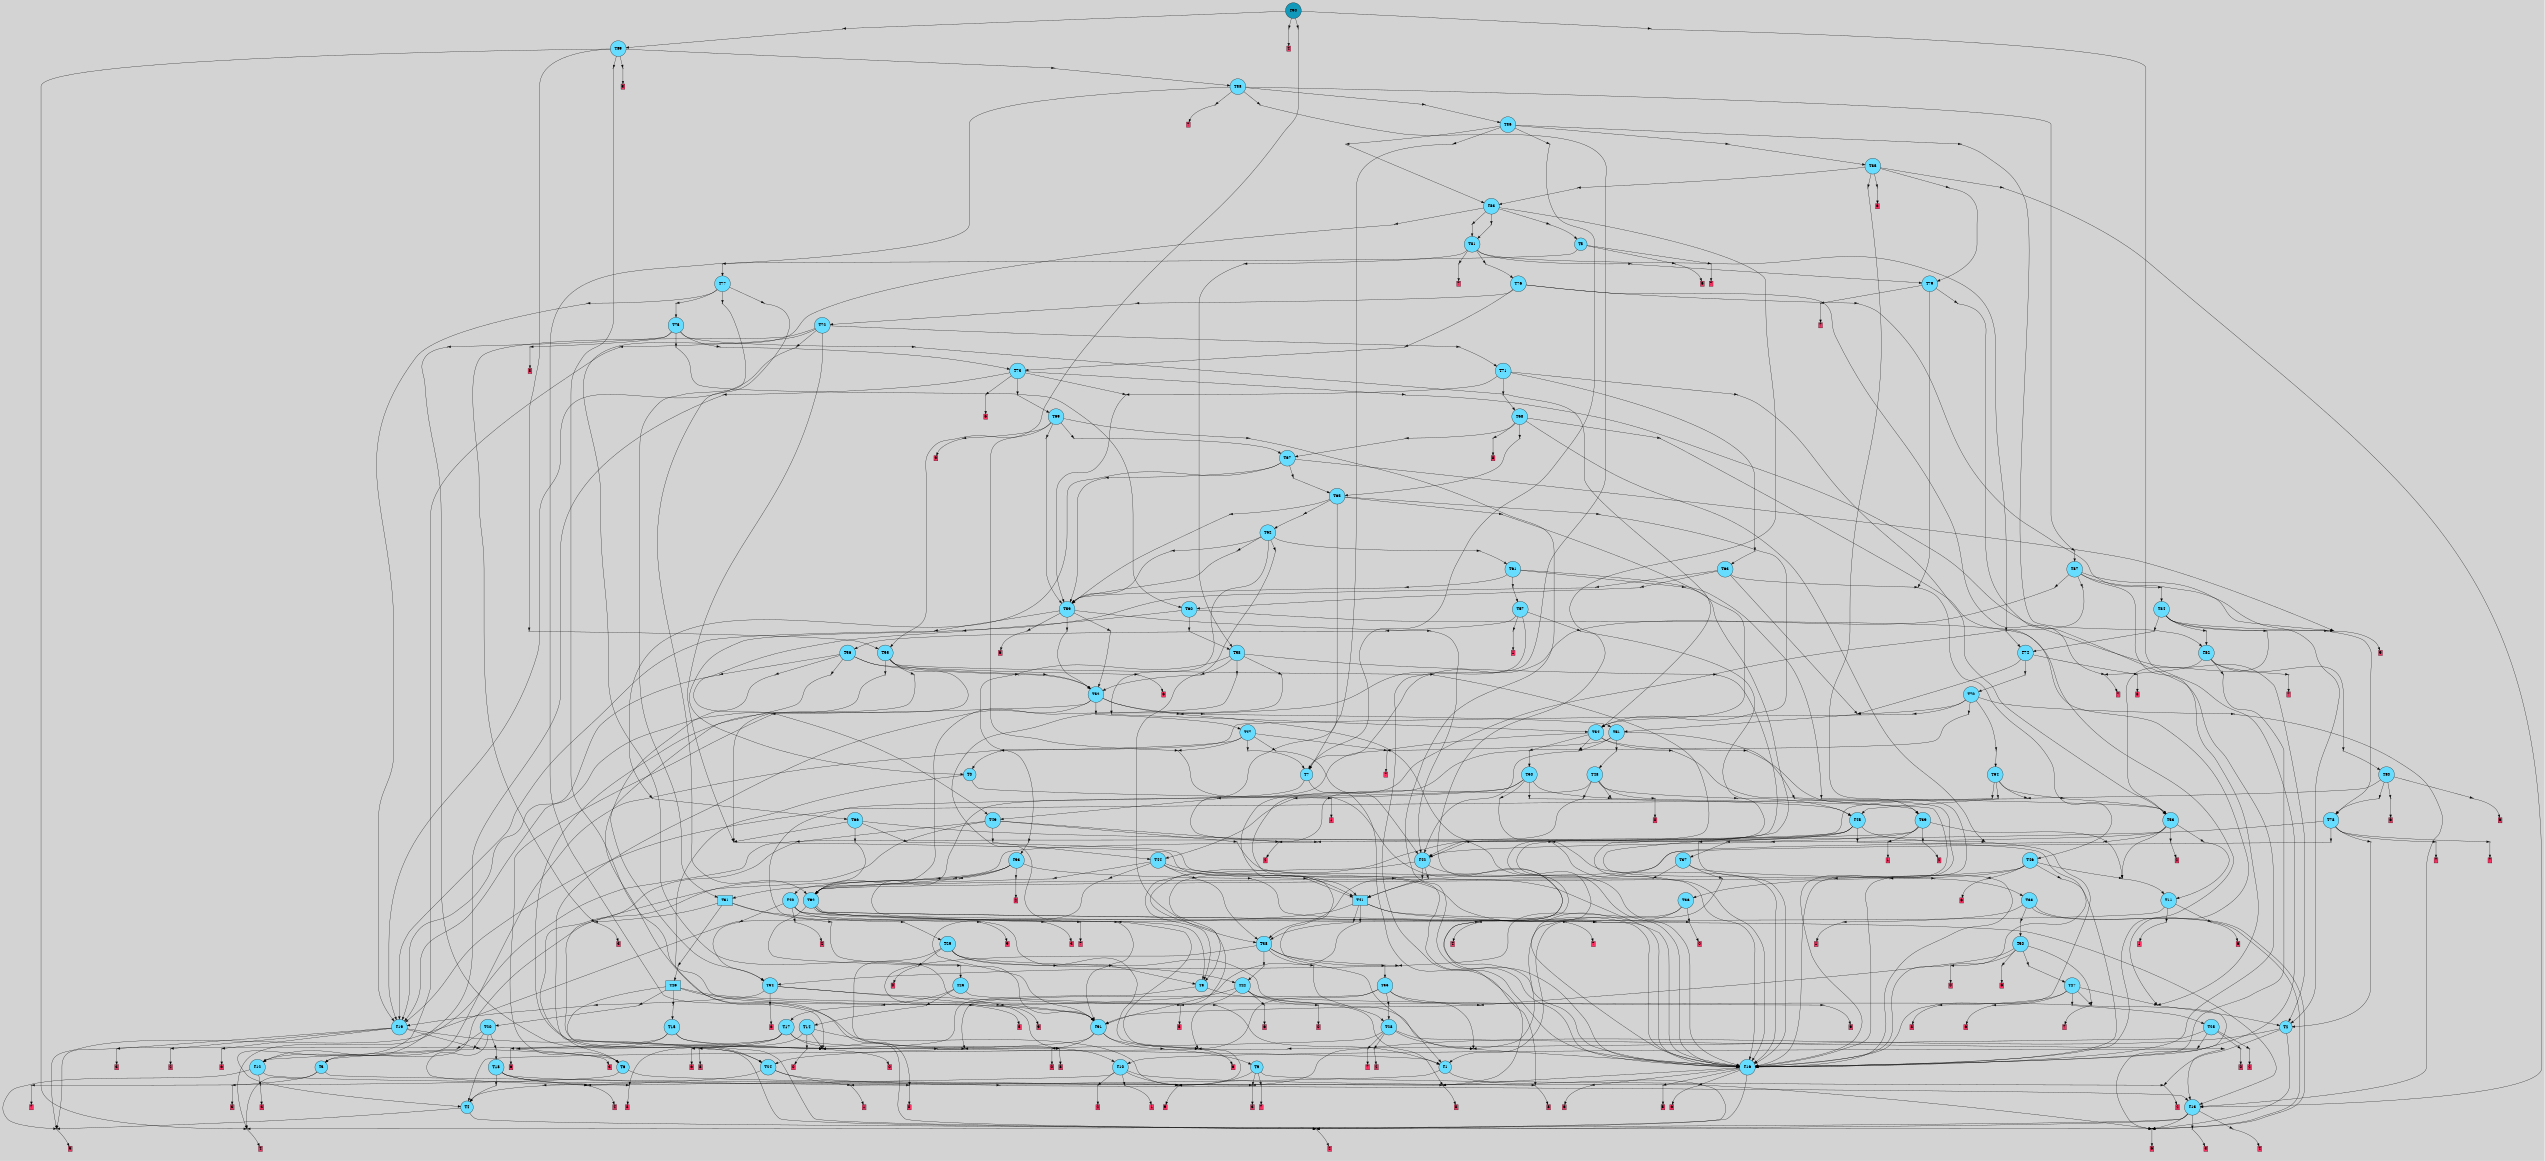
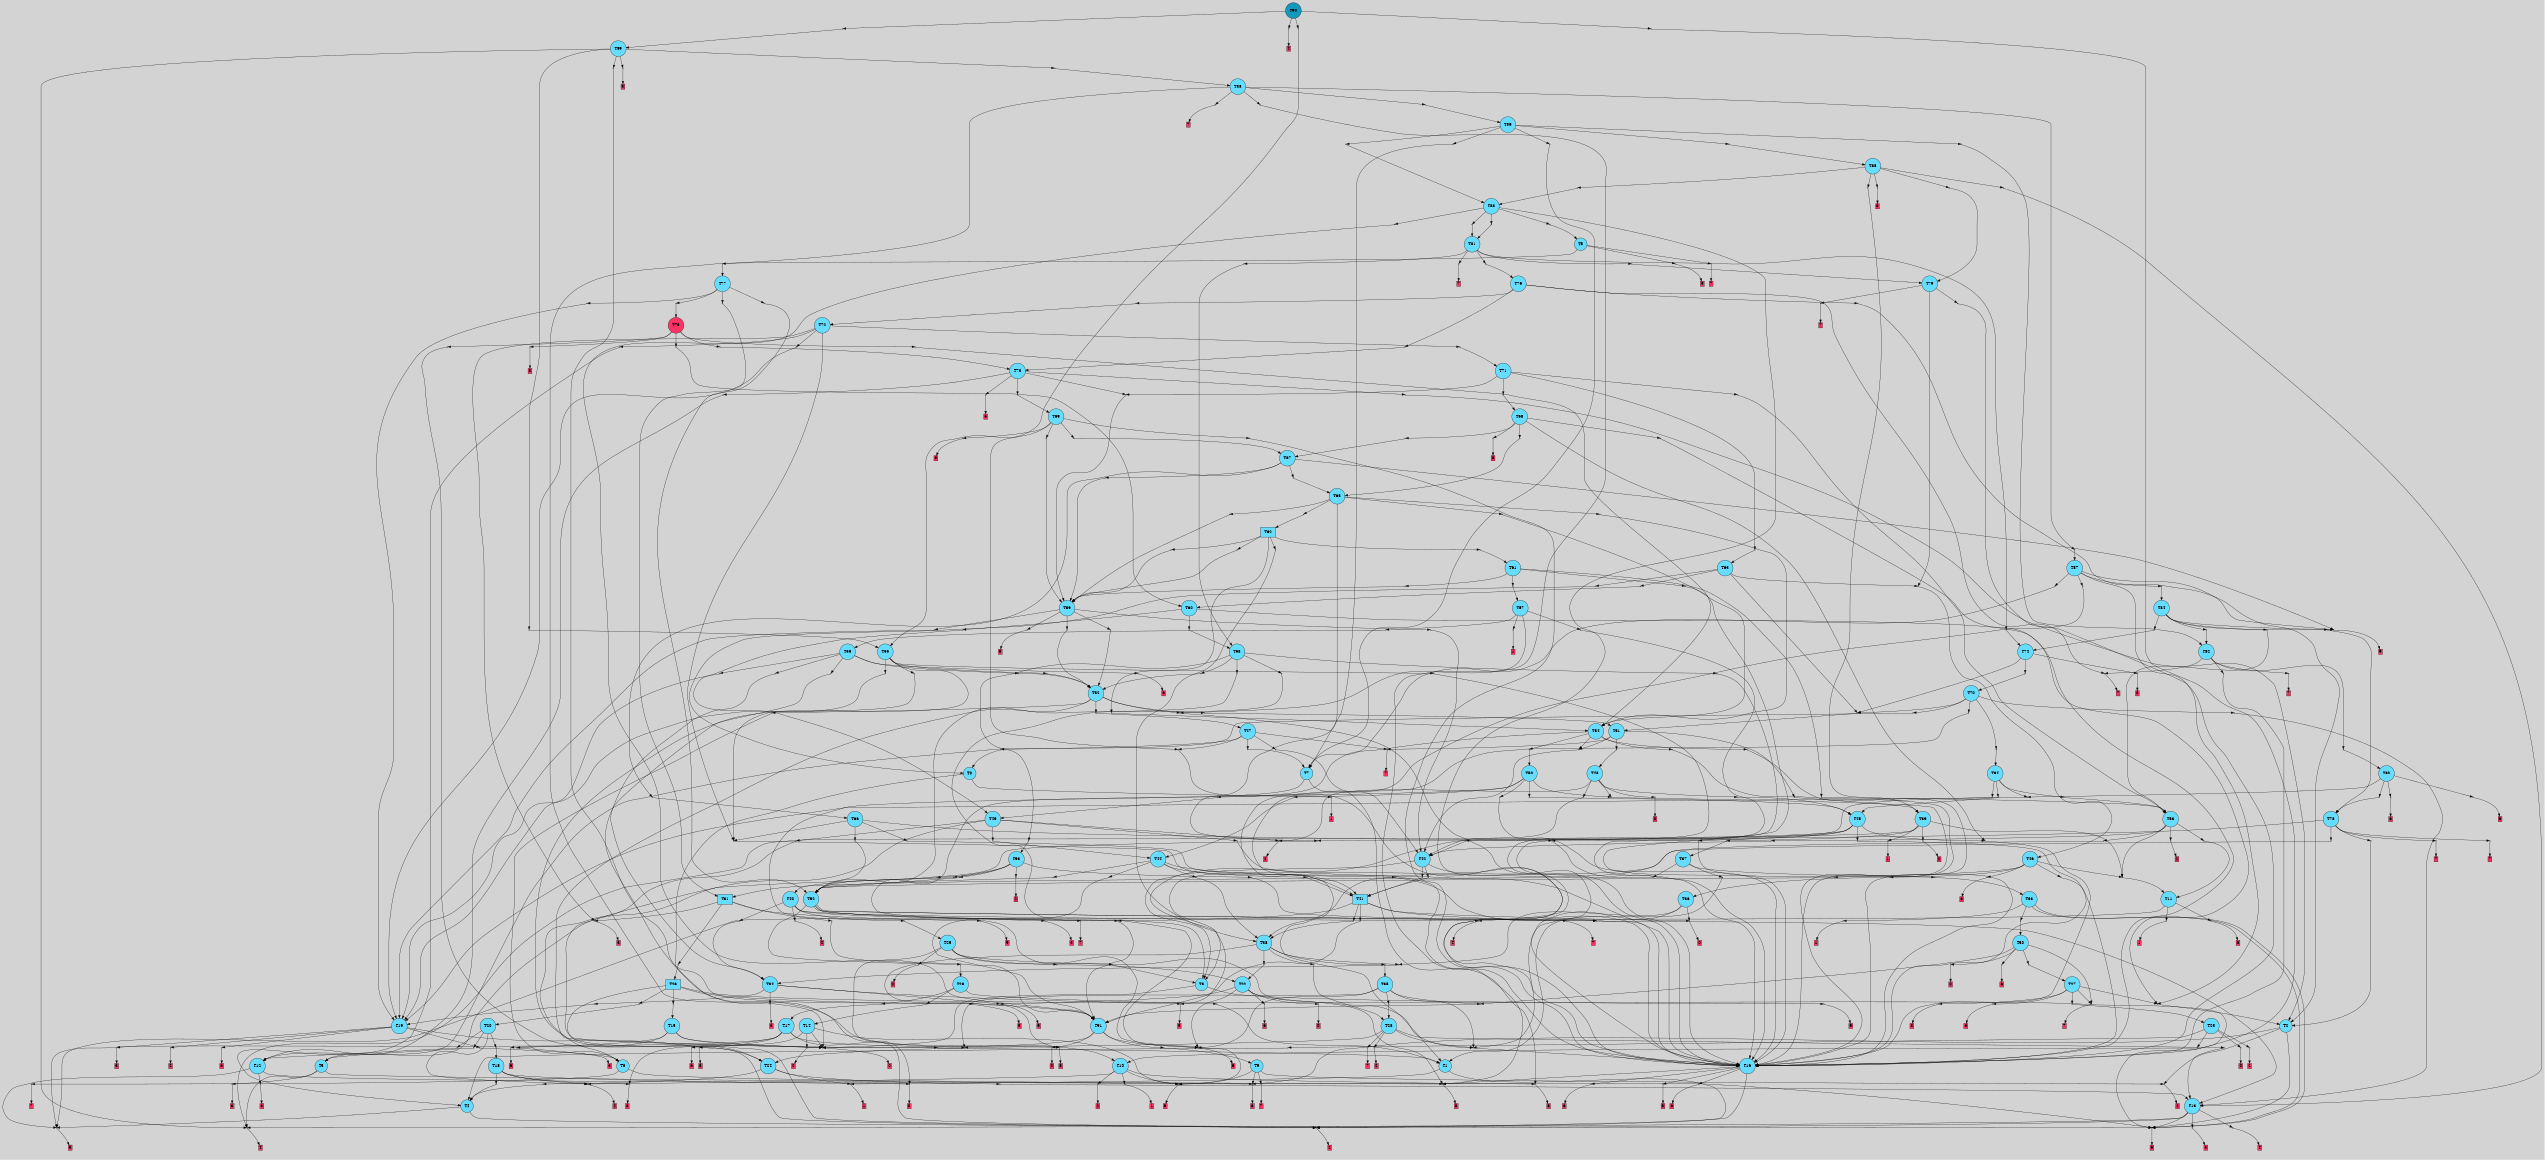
(676, 325) -> (676, 325)
(1268, 533) -> (1268, 532)
